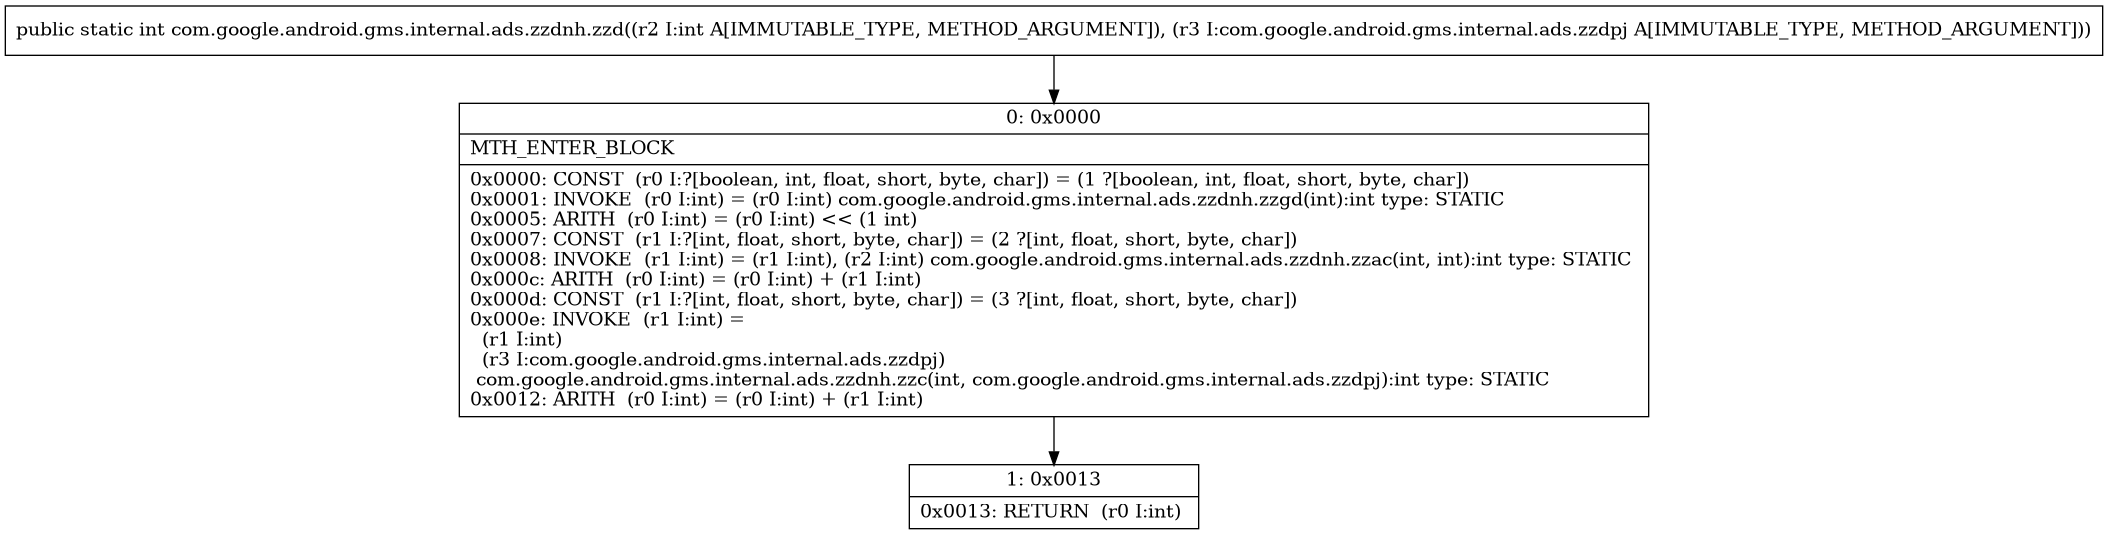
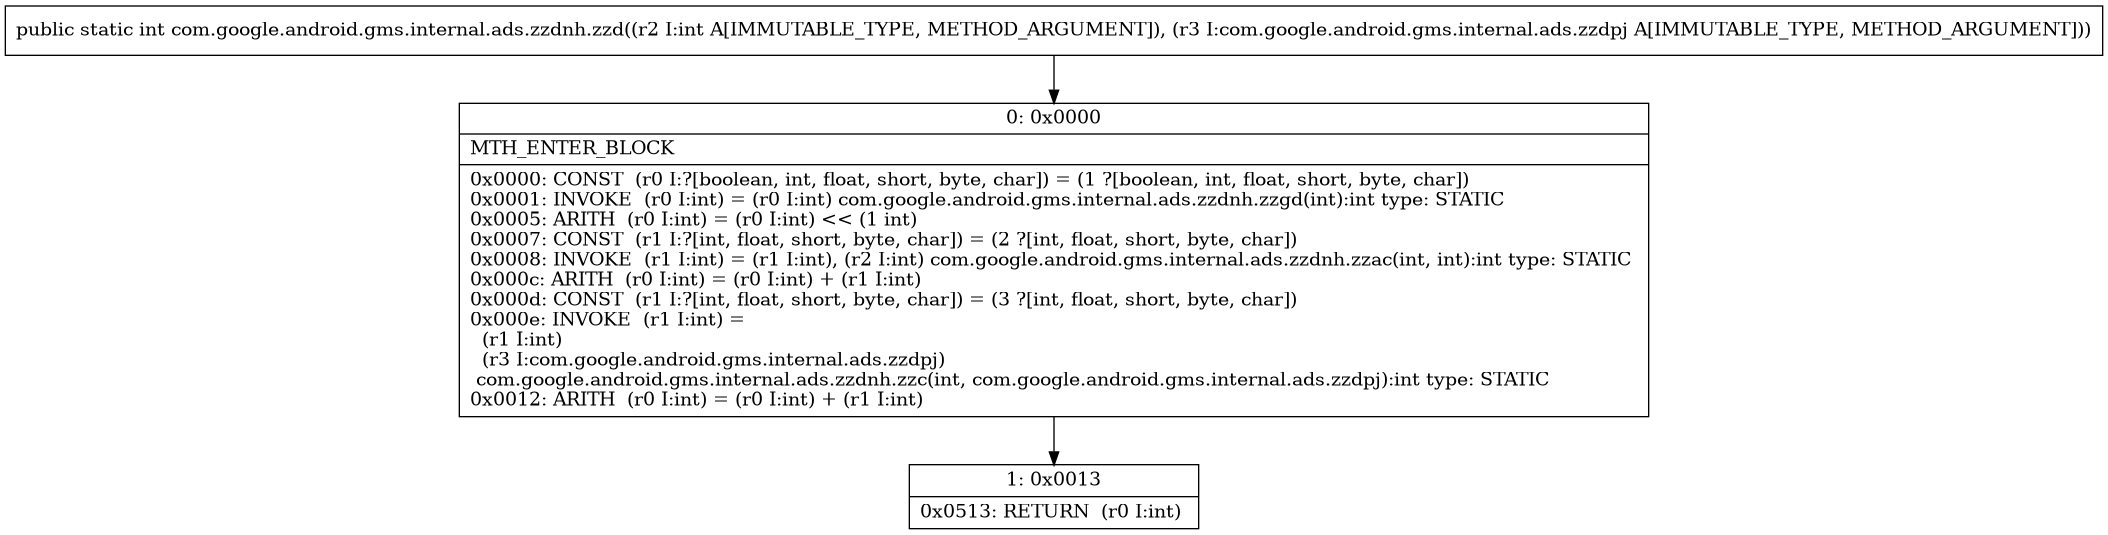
(1054, 512) -> (1054, 512)
